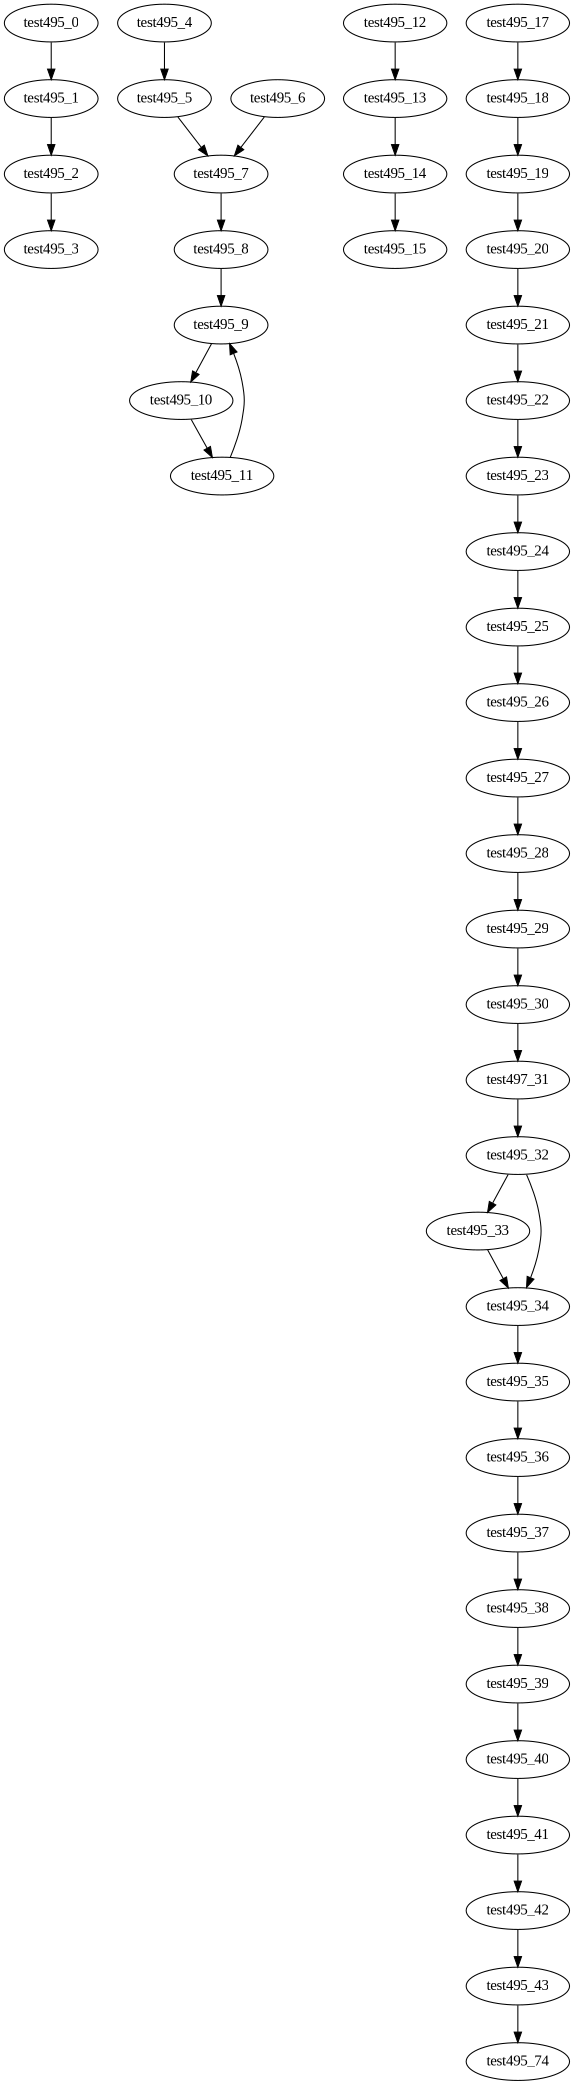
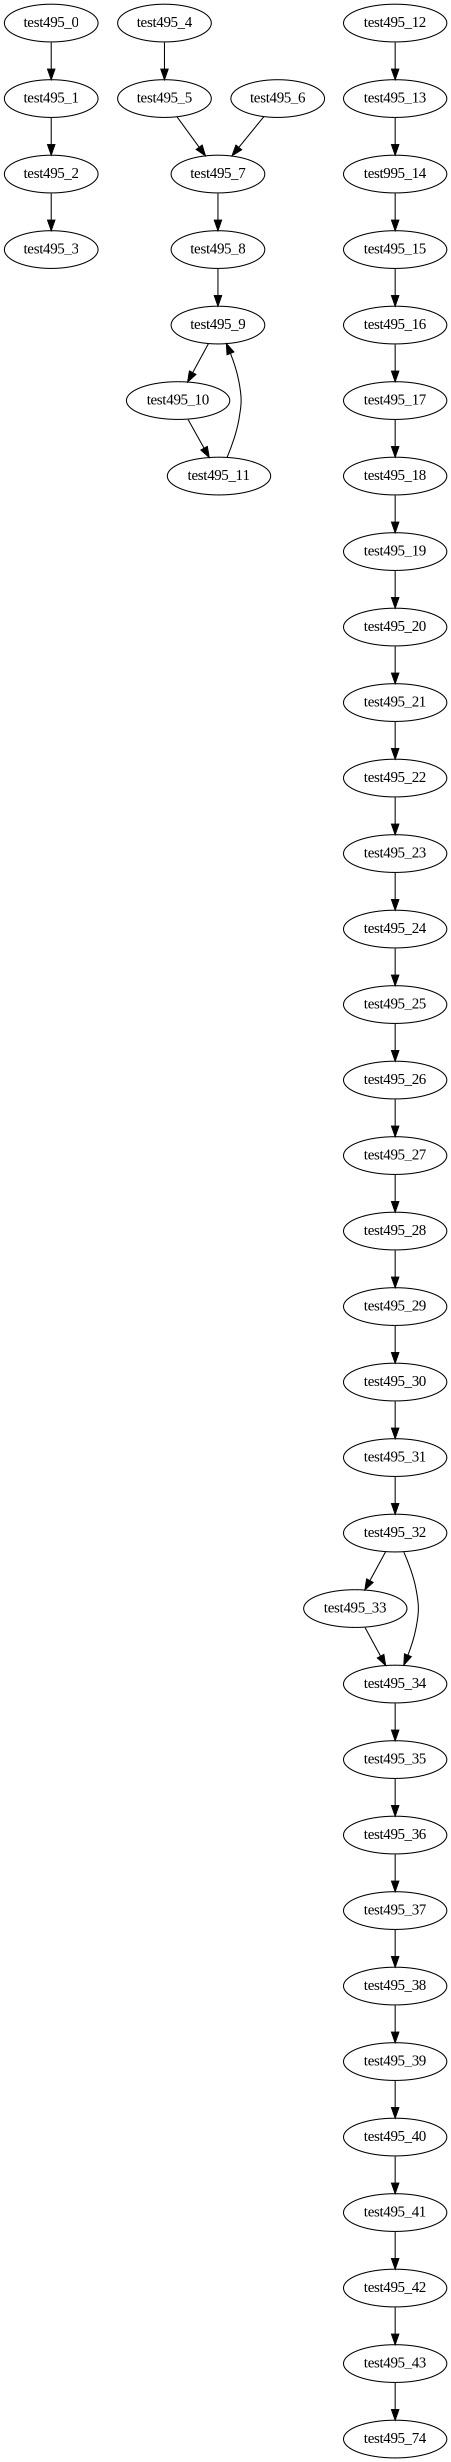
(395, 174) -> (395, 174)
none -> (395, 325)
(518, 1080) -> (395, 1458)
